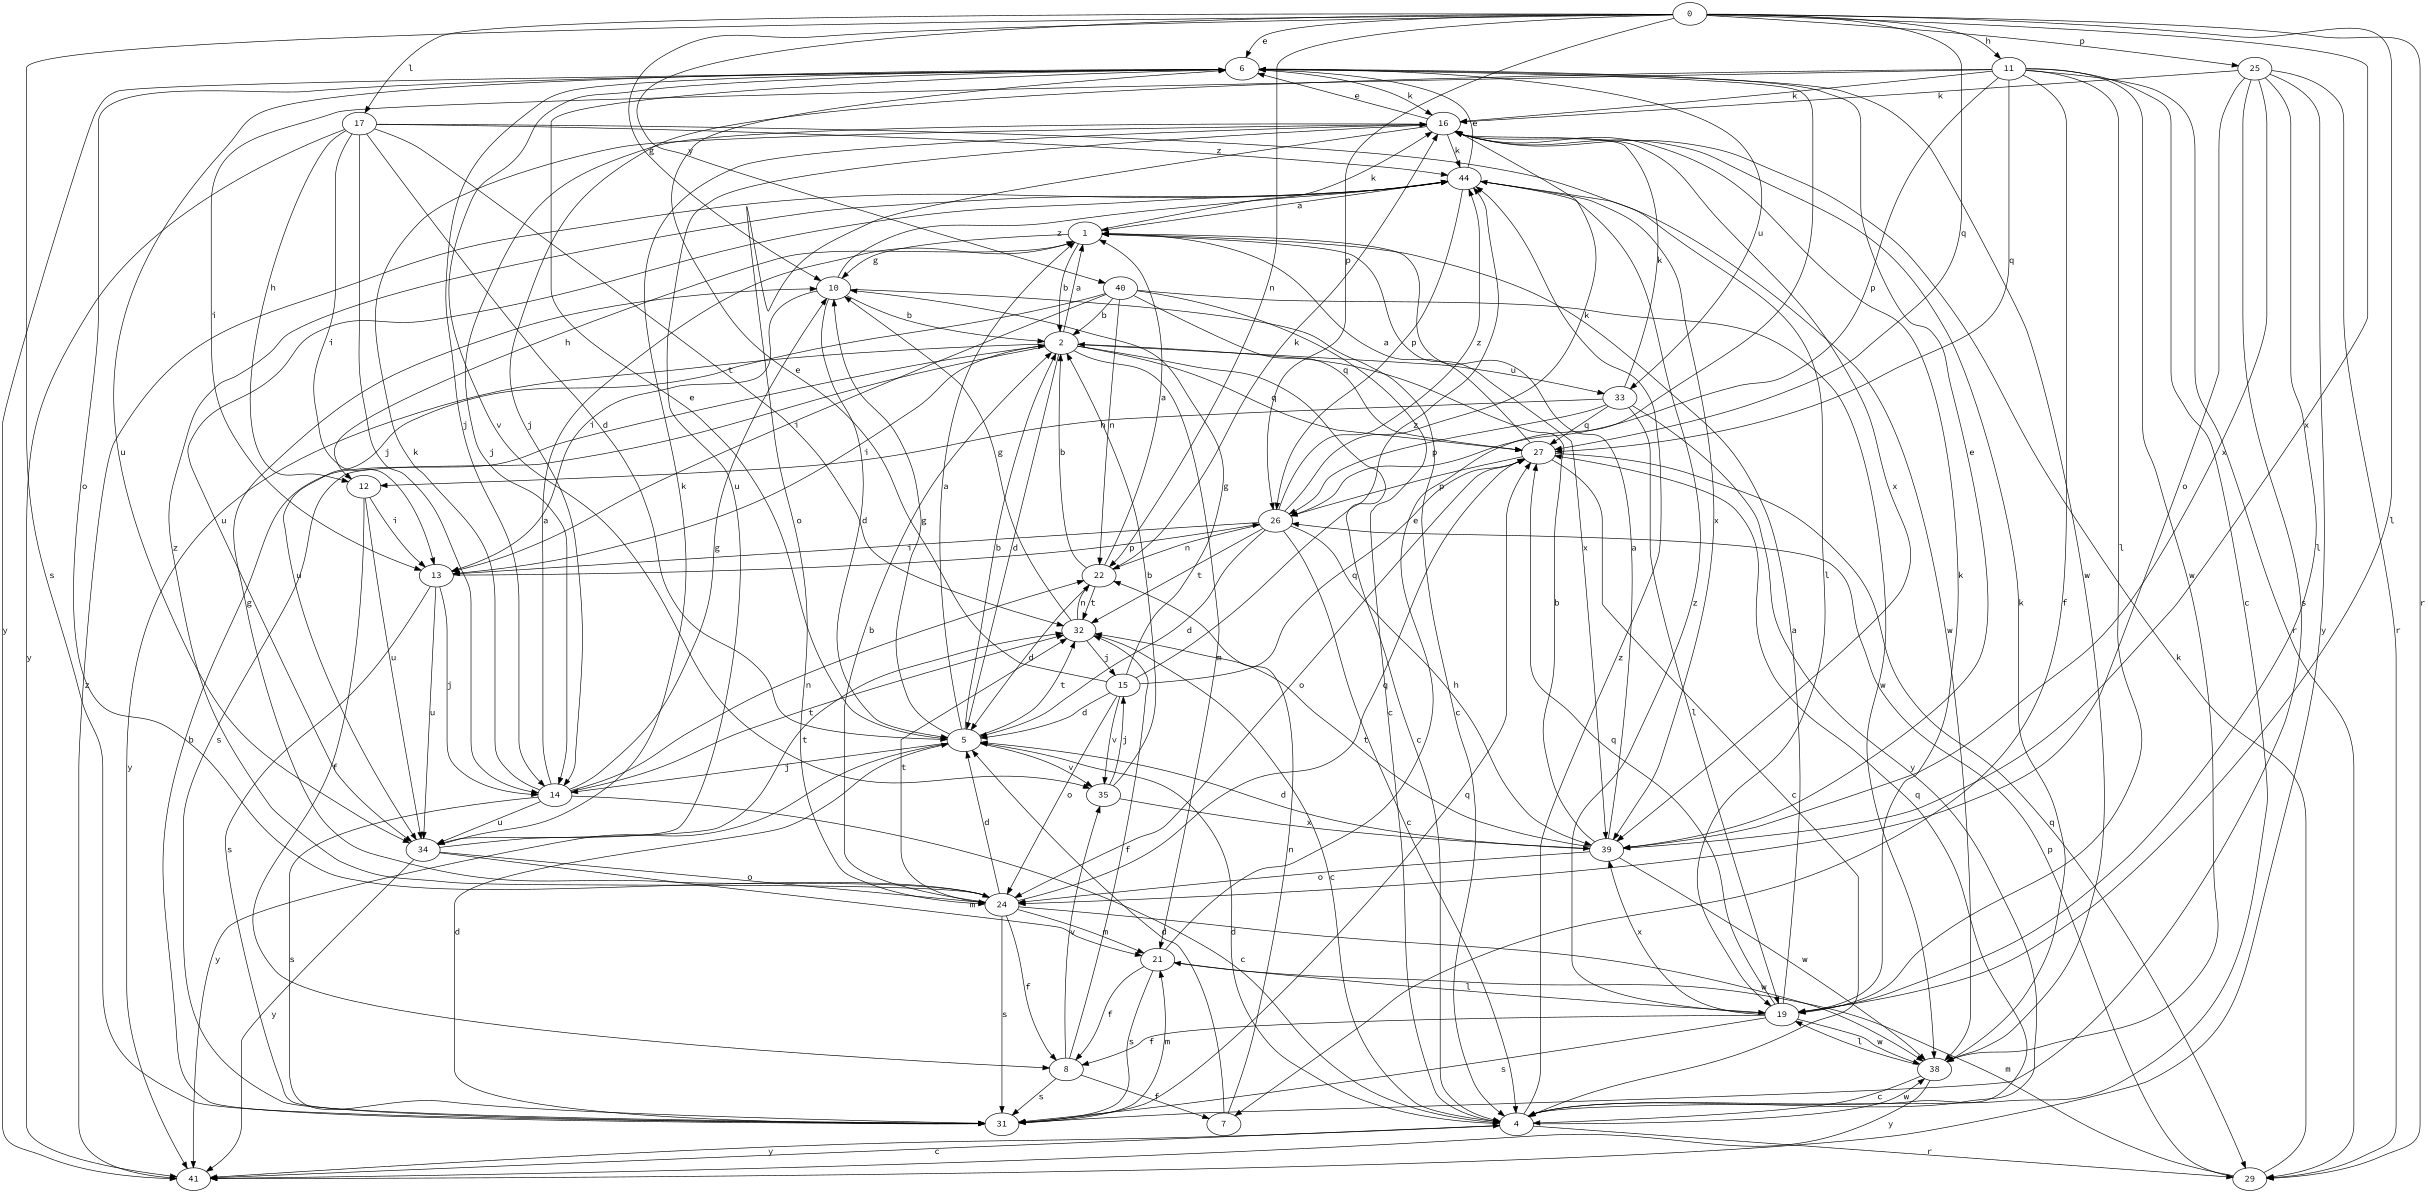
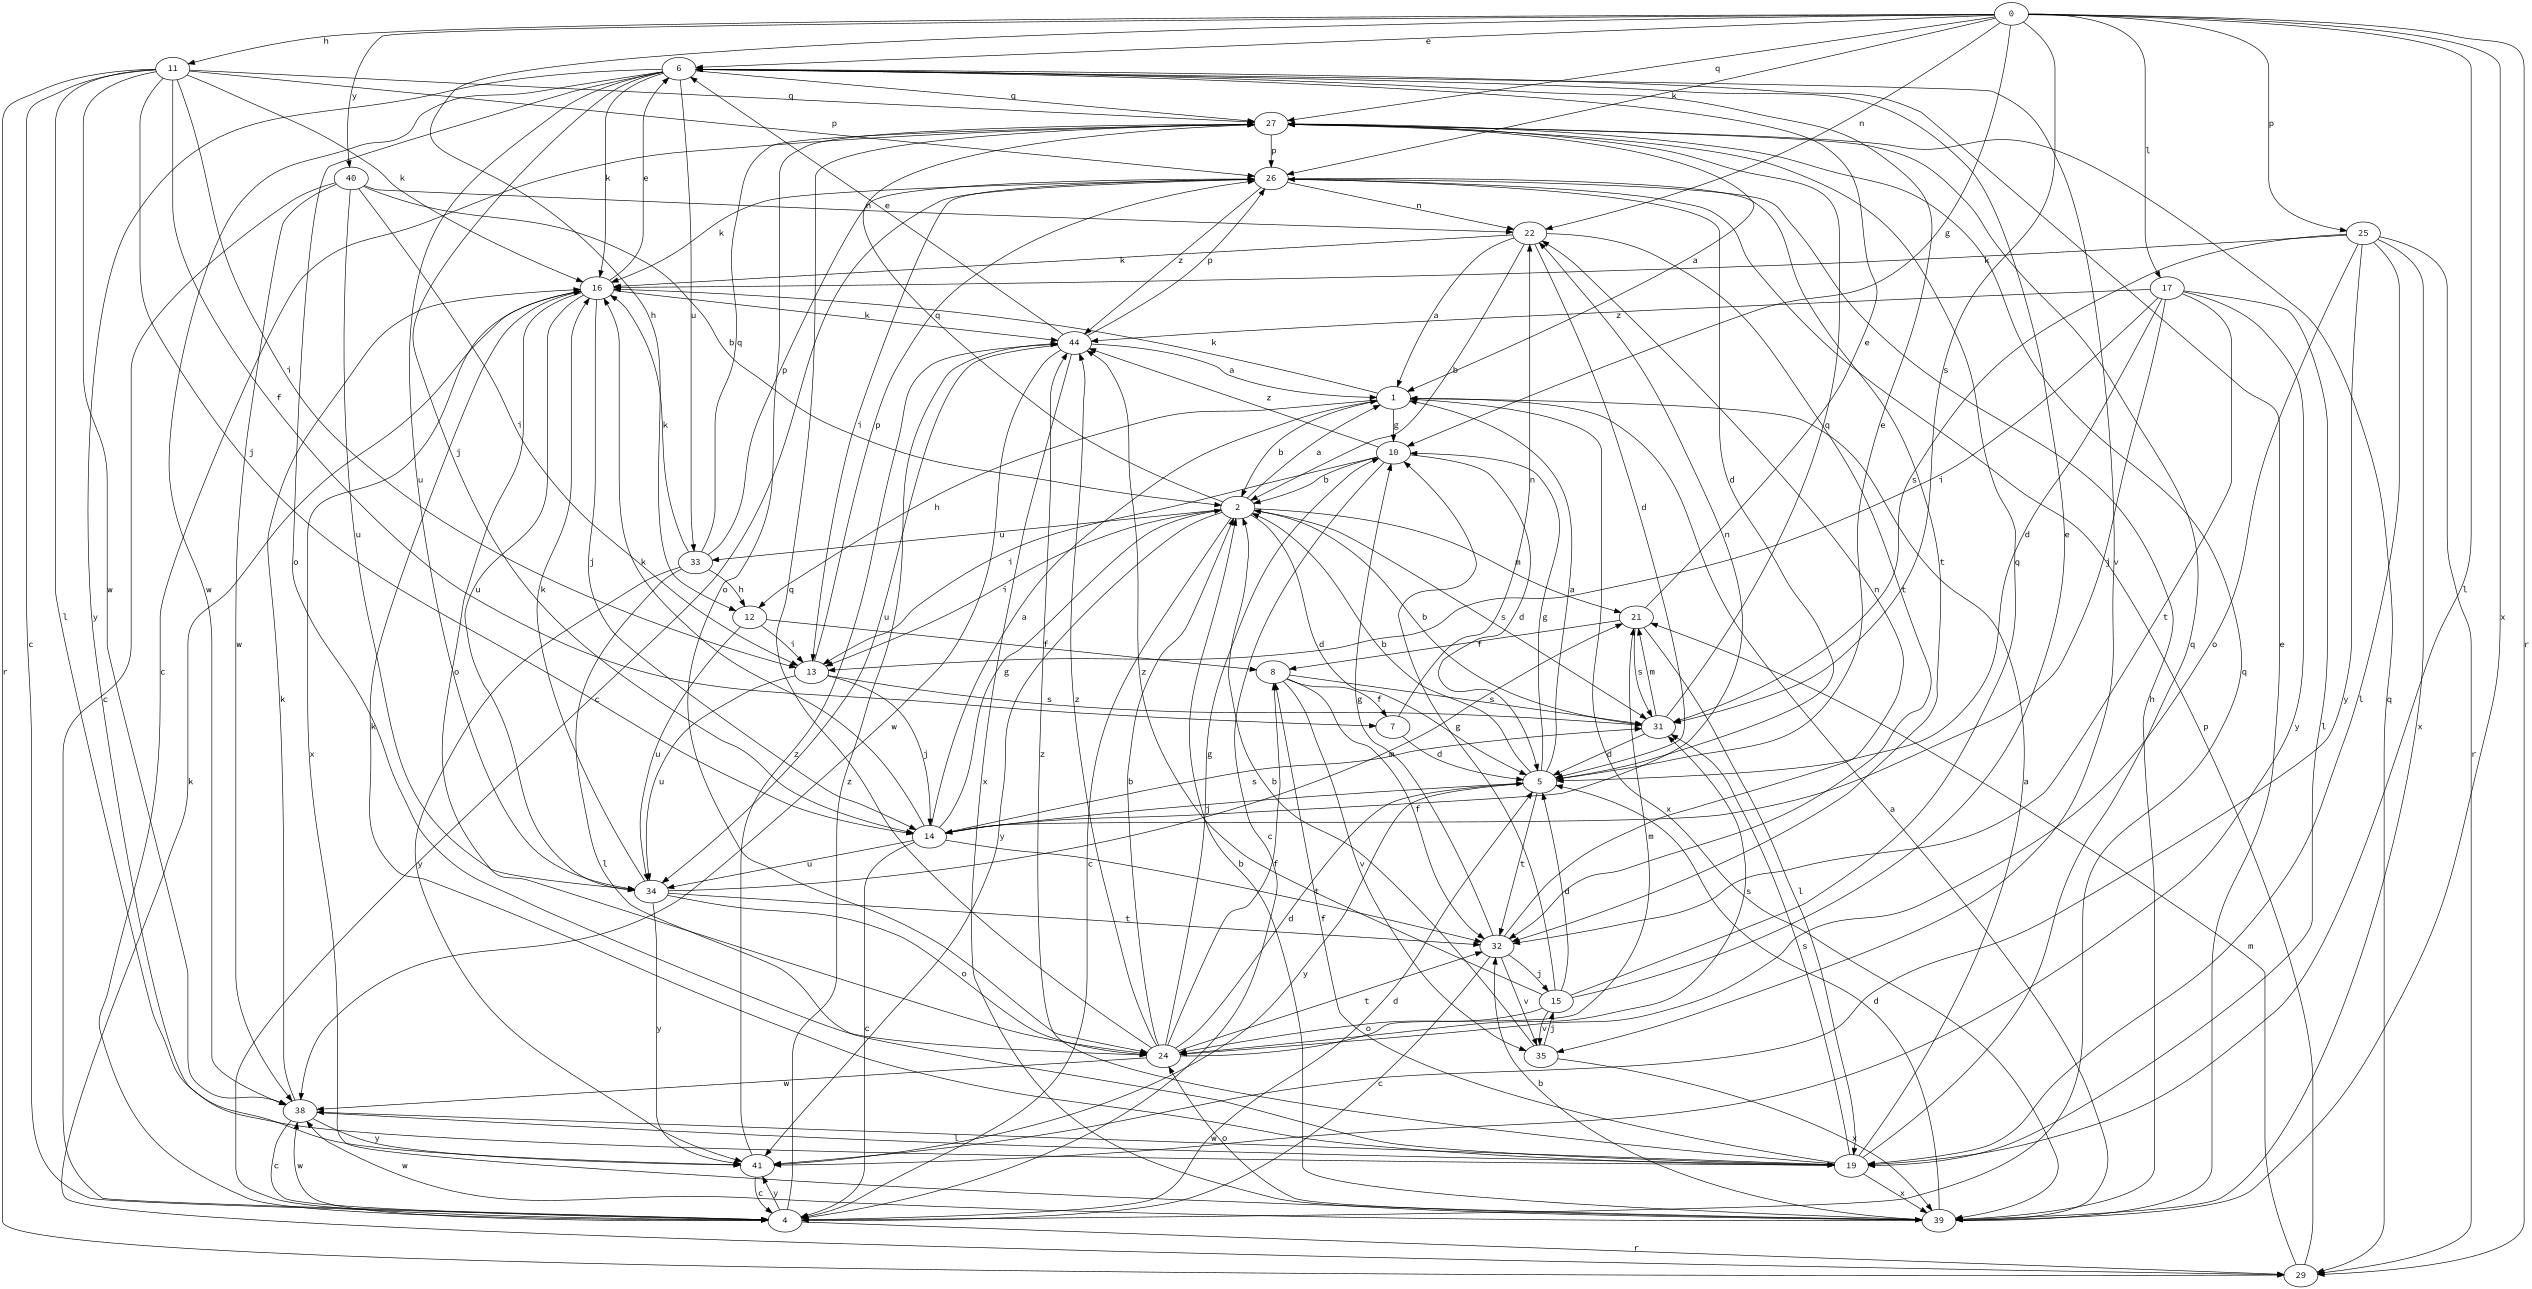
(1348, 261) -> (1674, 96)
(259, 328) -> (889, 42)
(1332, 367) -> (972, 96)
(714, 546) -> (1036, 635)
(1366, 740) -> (1541, 1084)
(1036, 758) -> (1518, 998)
(2015, 922) -> (427, 902)
